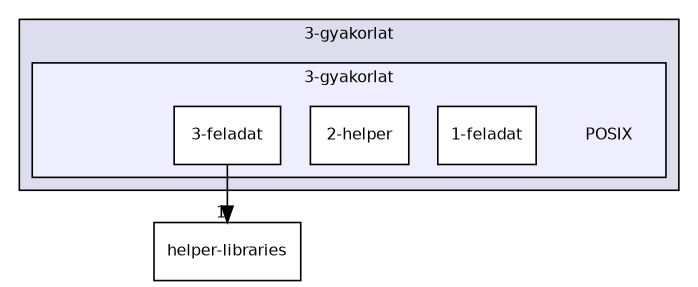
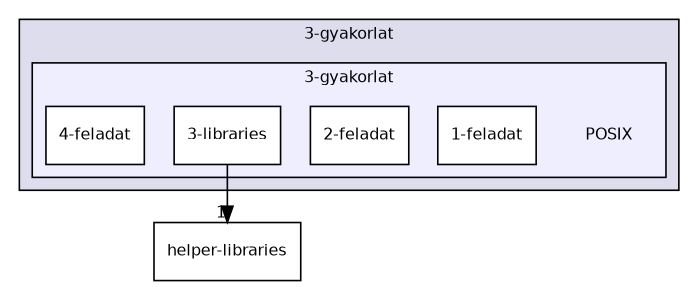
none -> (95, 135)
(227, 135) -> (227, 135)
(360, 135) -> (360, 135)
